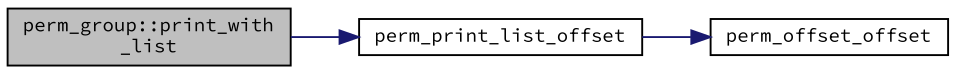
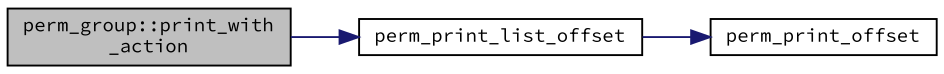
(149, 37) -> (149, 37)
(829, 37) -> (824, 37)
